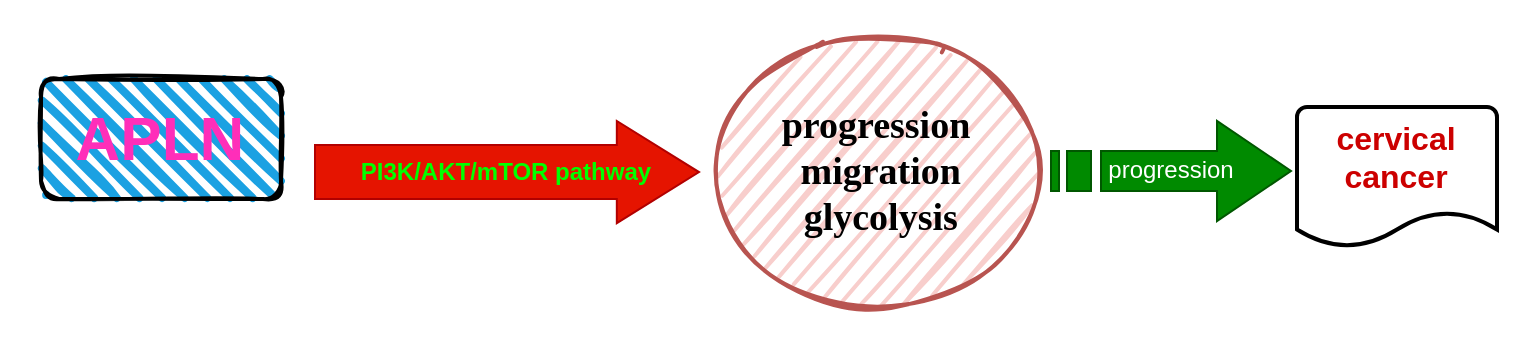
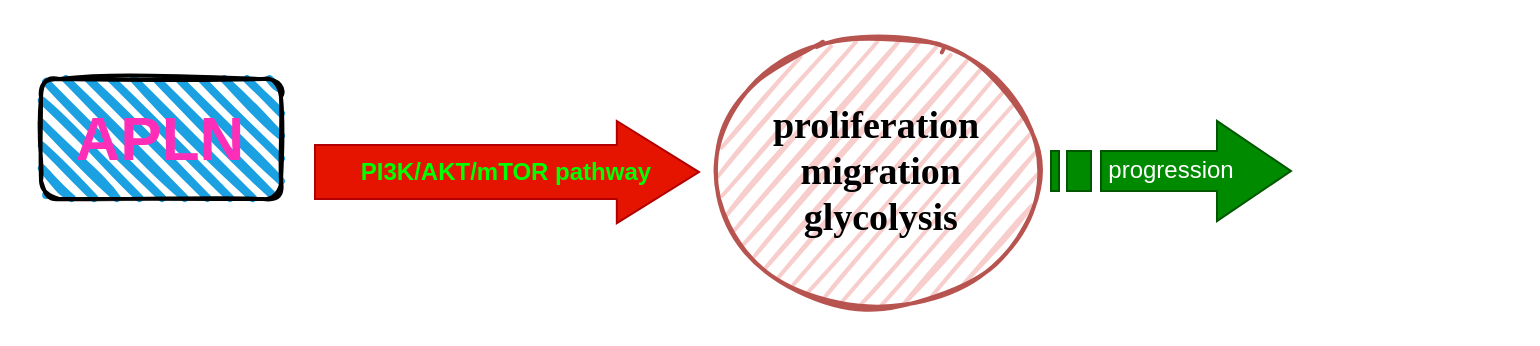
(877, 173) -> (877, 173)
(1397, 177) -> none
